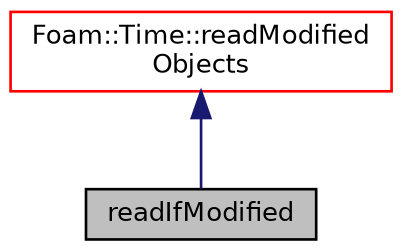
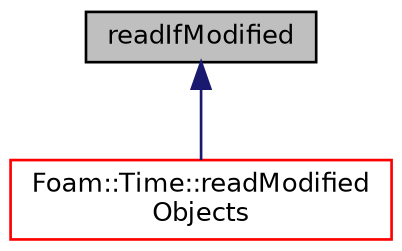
(201, 154) -> (201, 125)
